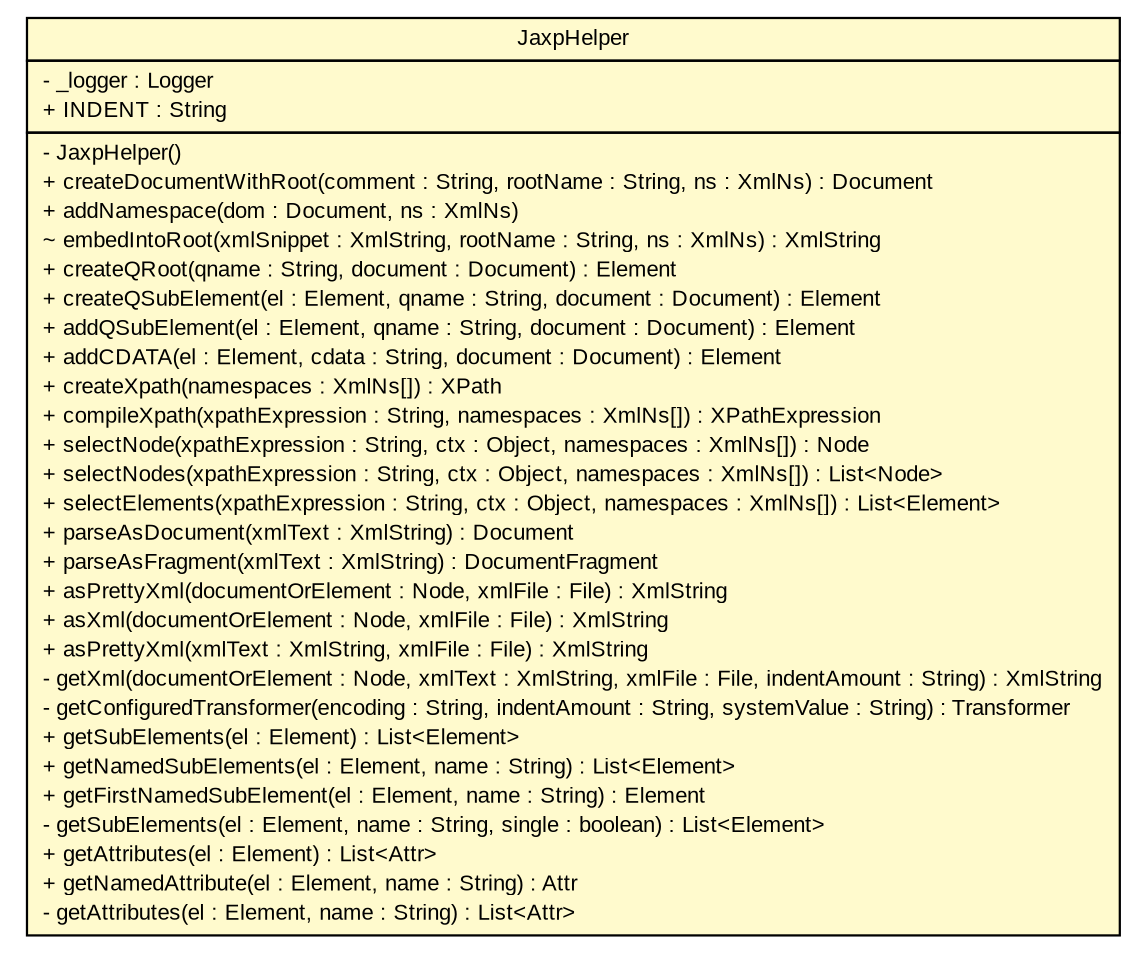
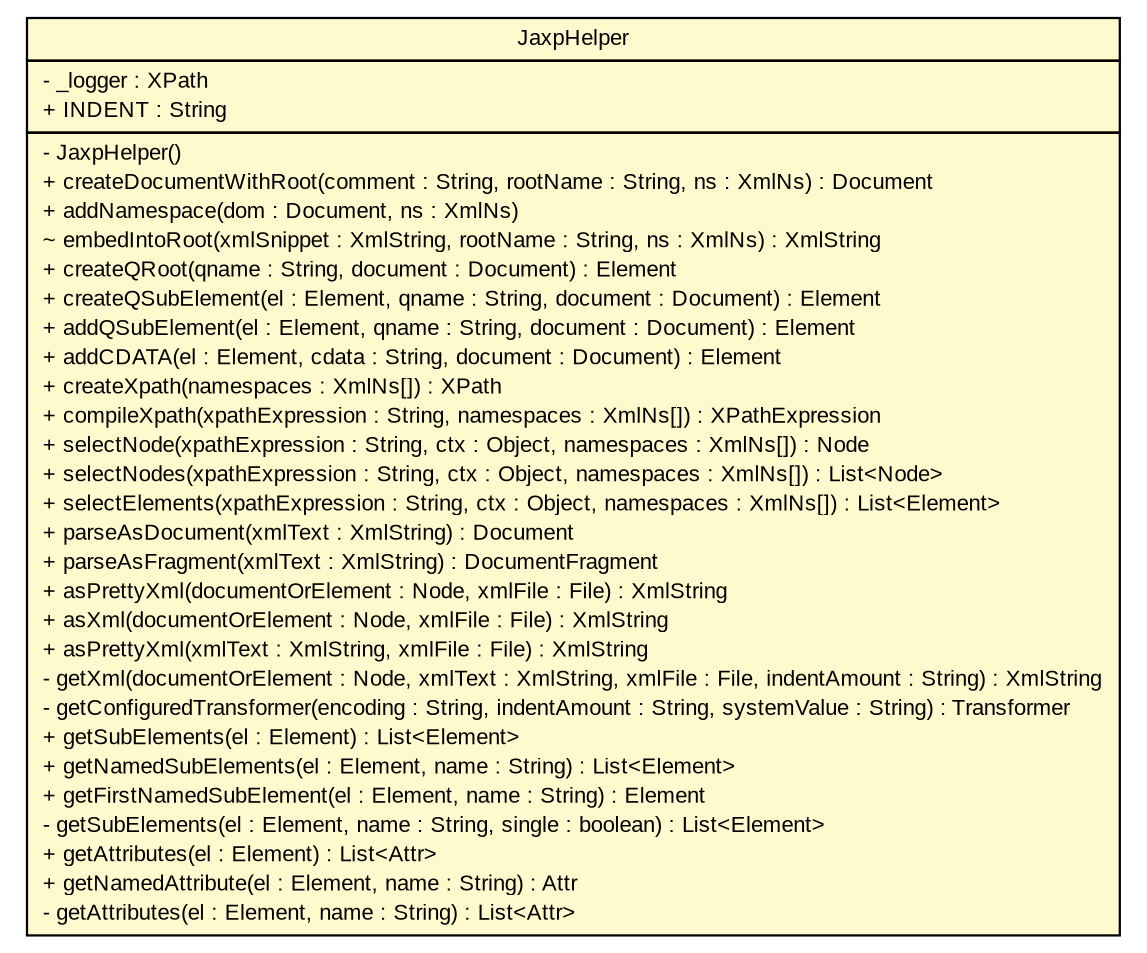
(128, 81) -> (126, 81)
